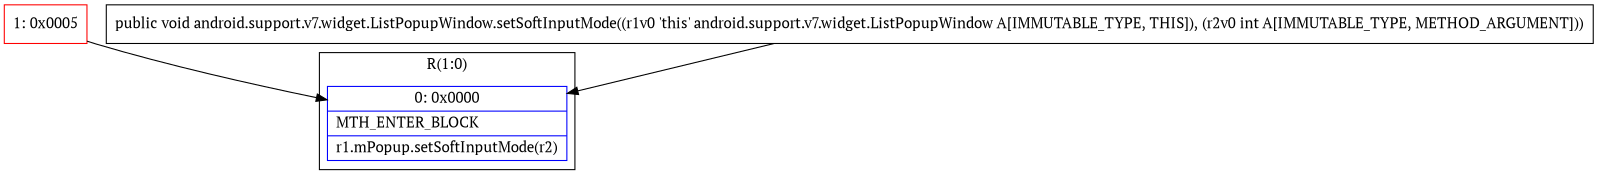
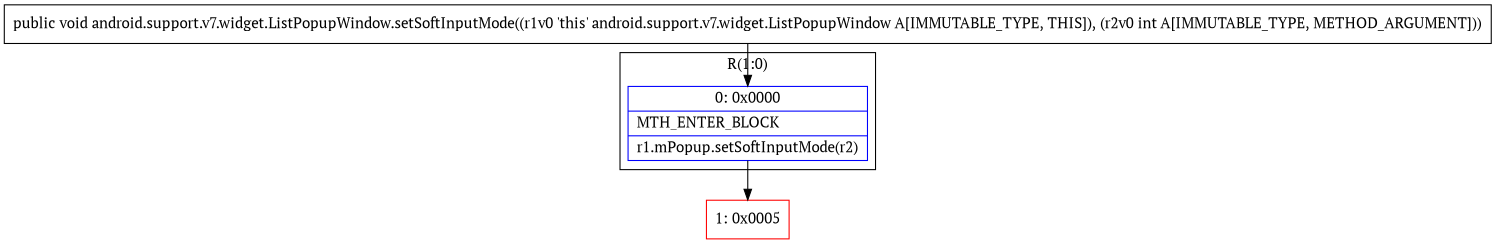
(201, 72) -> (748, 176)
